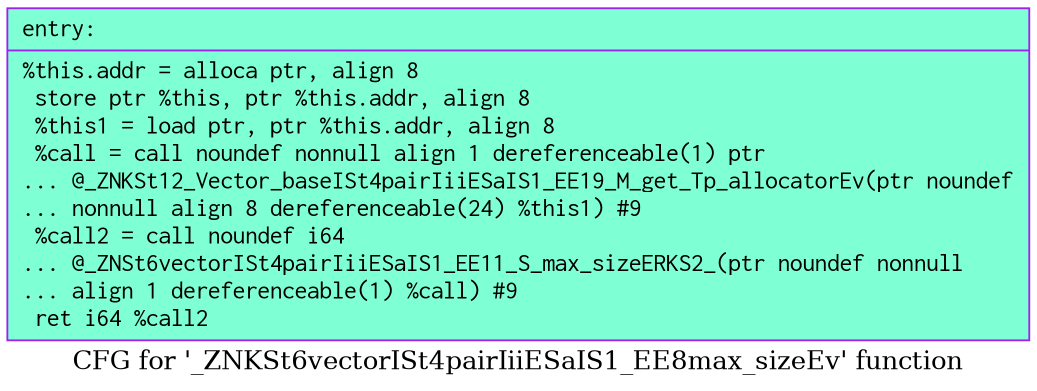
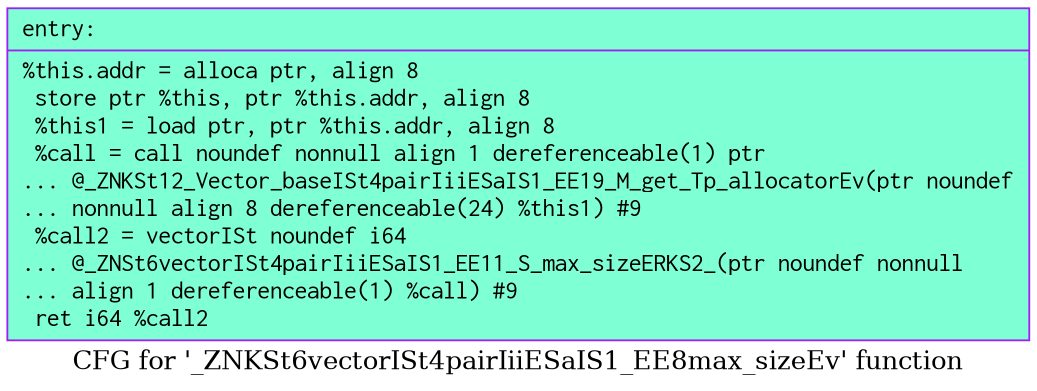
(183, 236) -> (215, 236)
